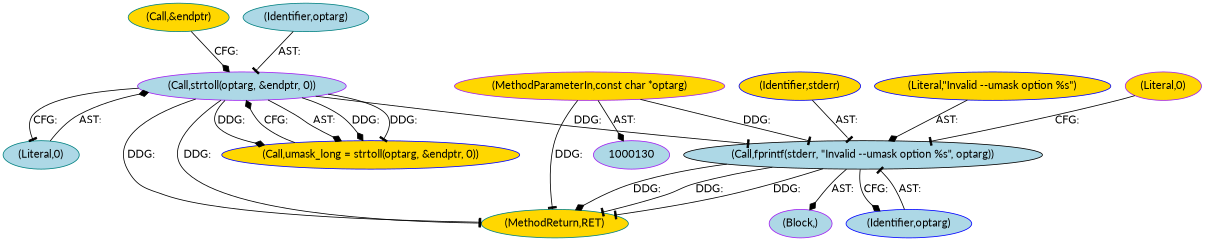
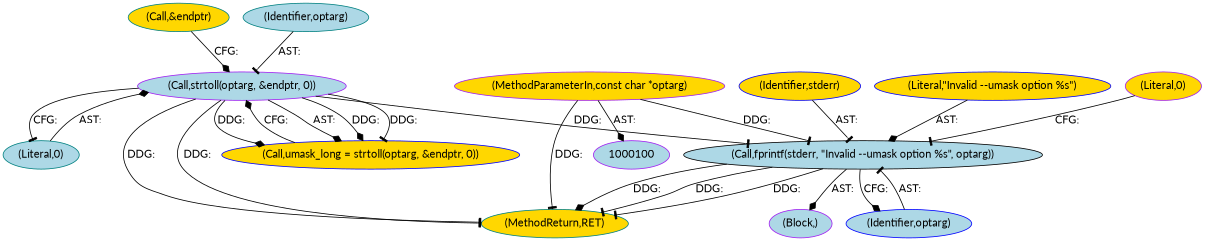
(632, 155) -> (632, 155)
